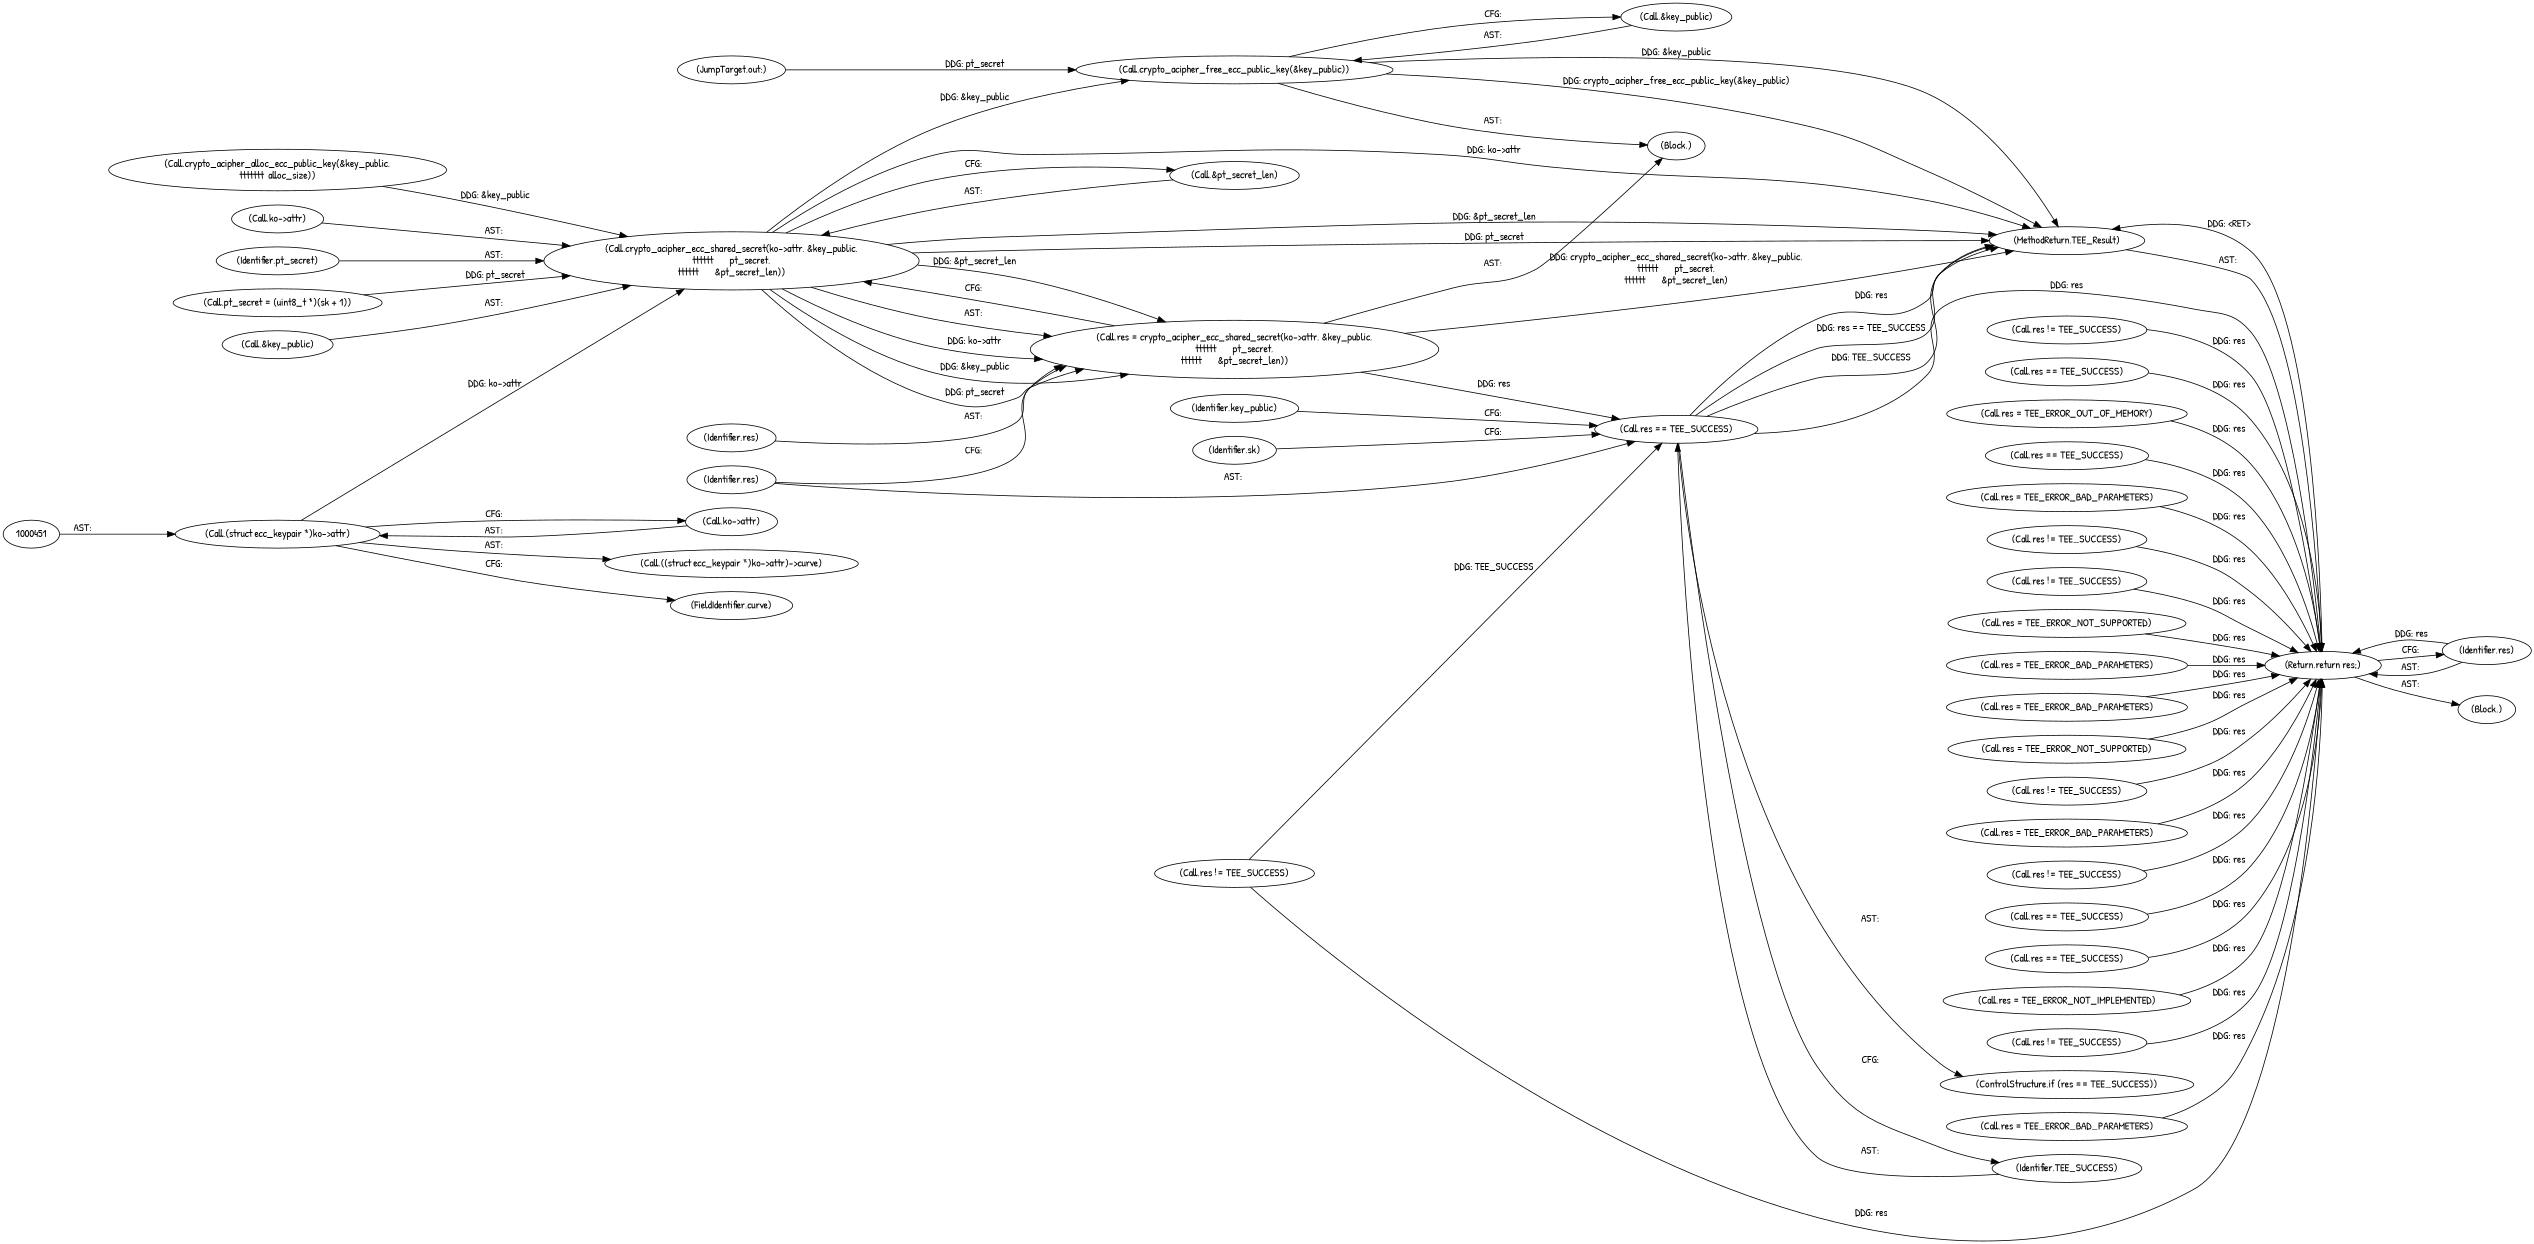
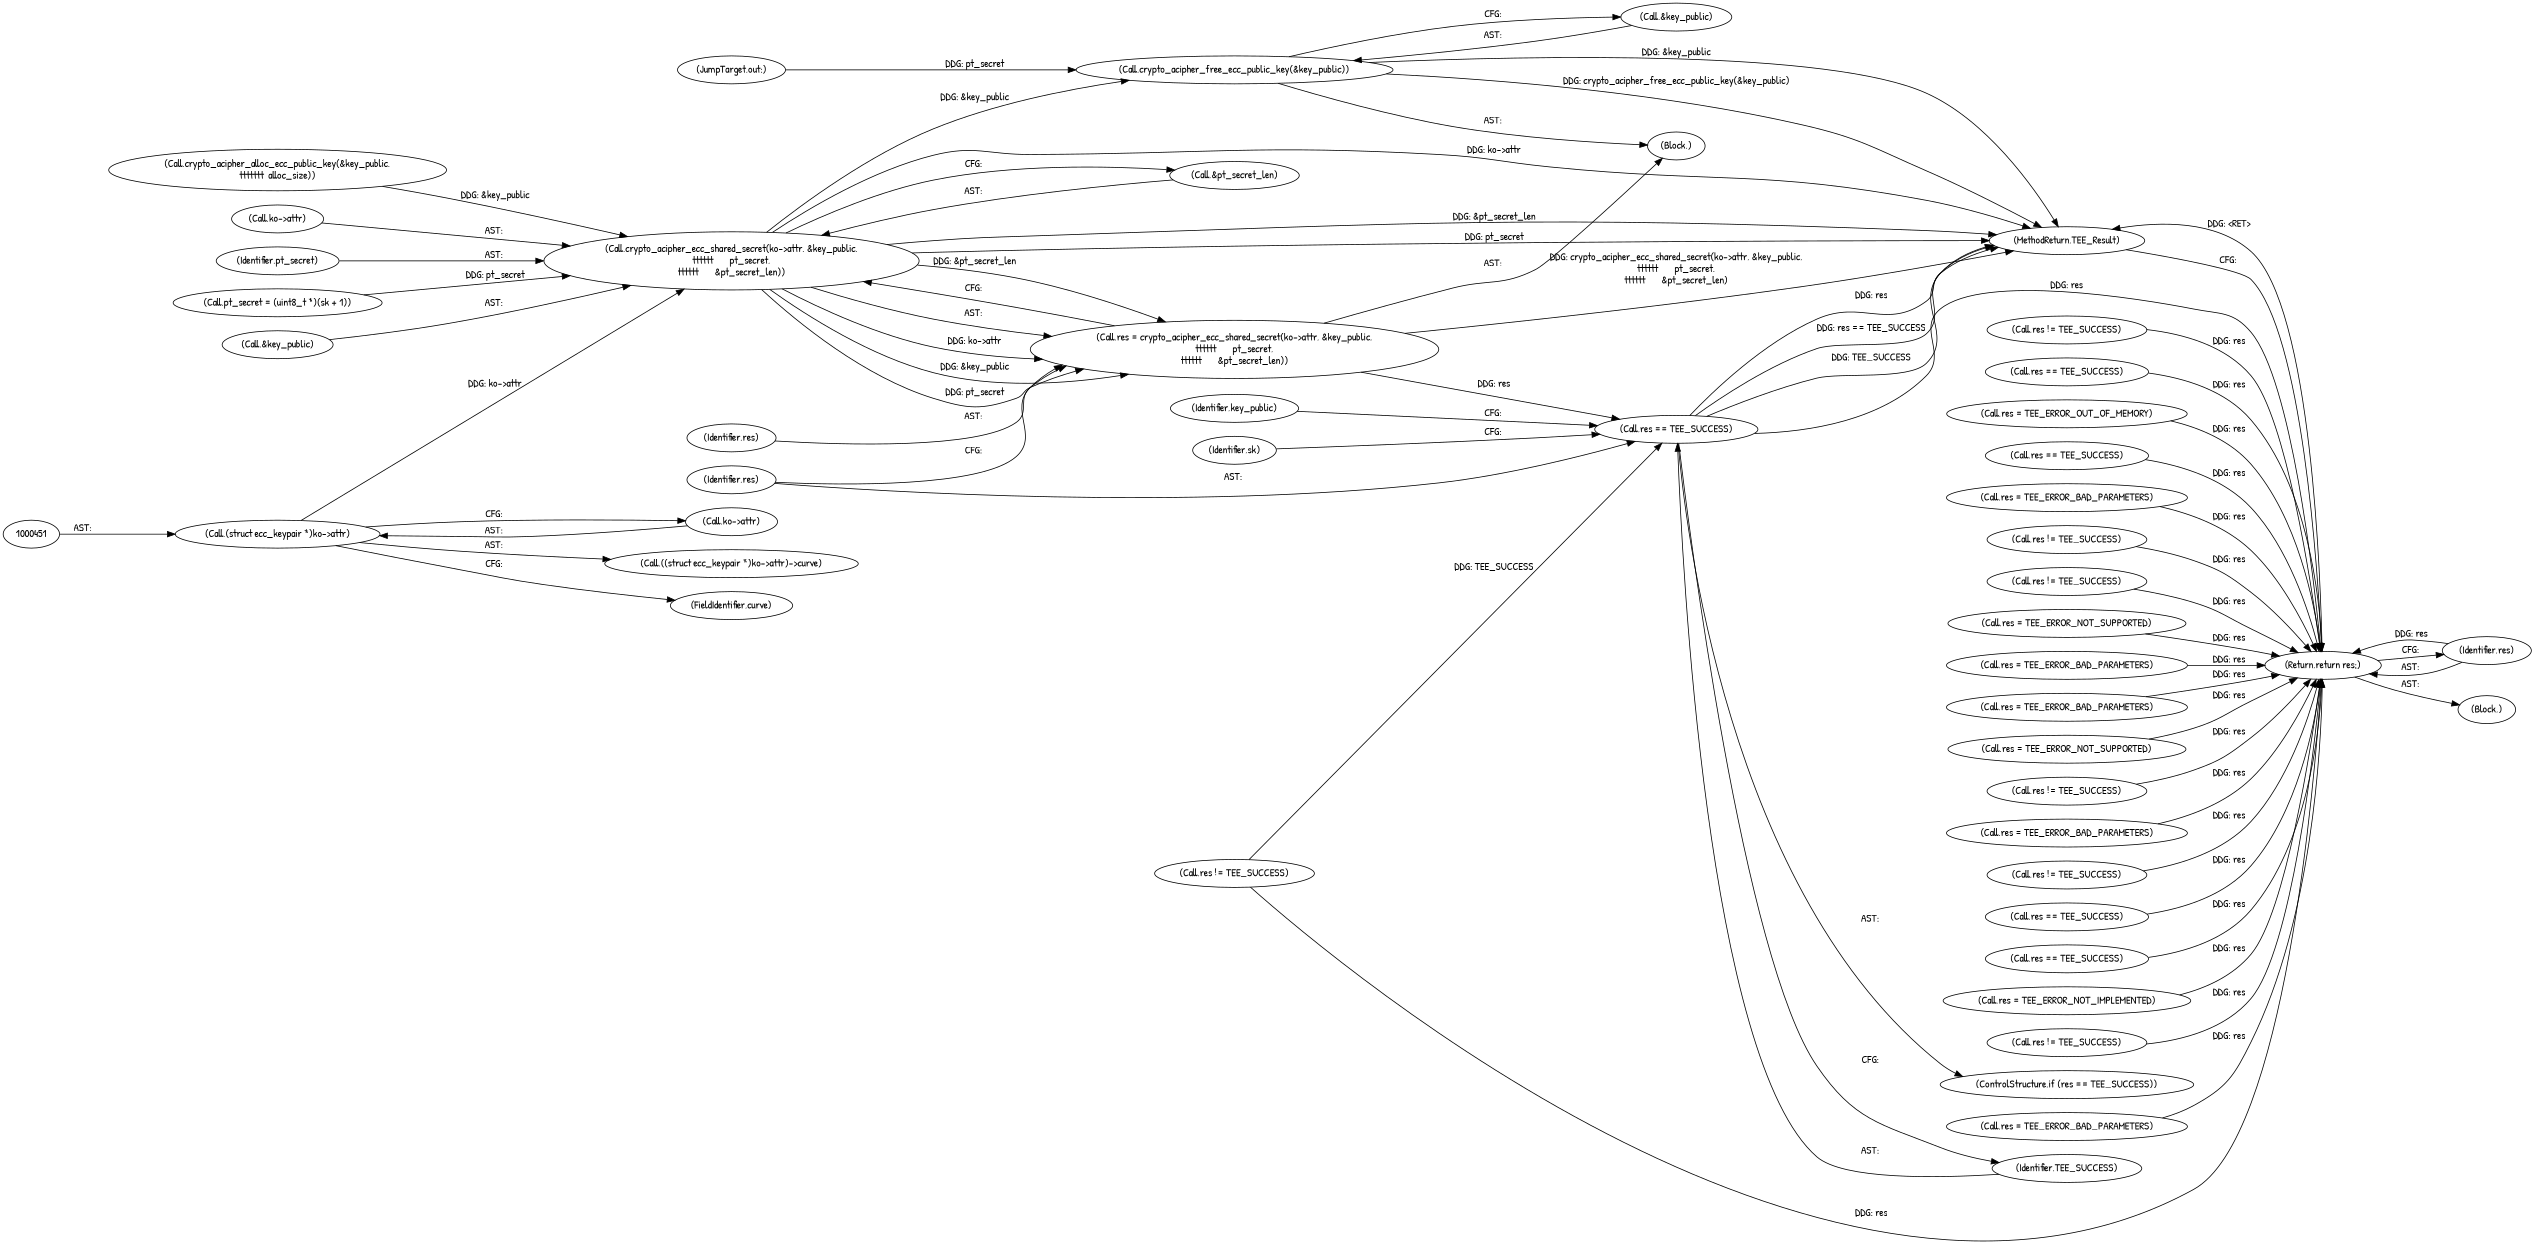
(2229, 260) -> (2229, 260)
